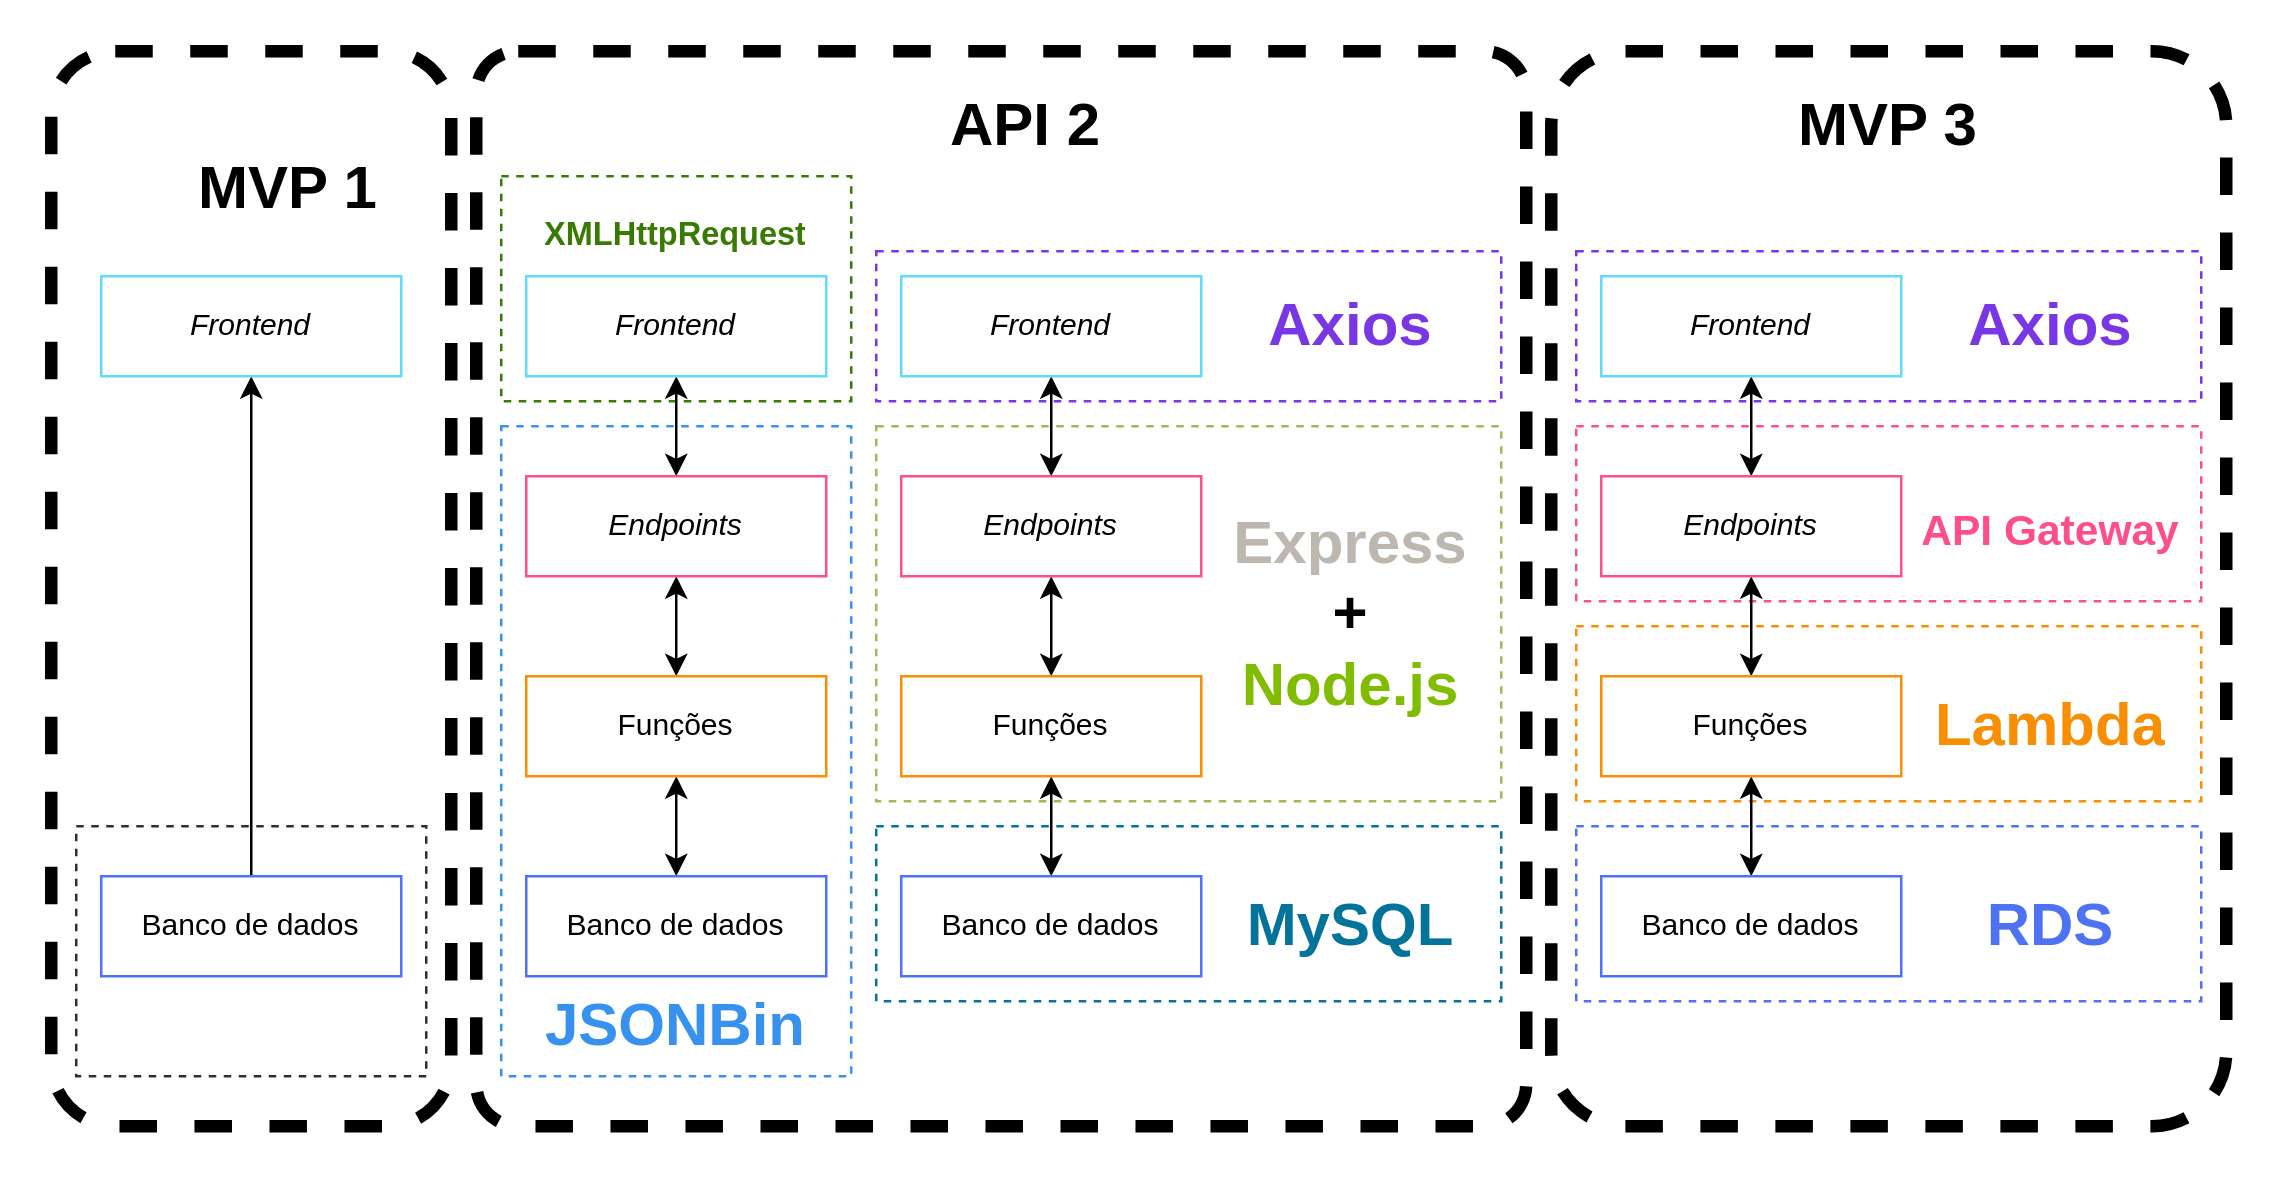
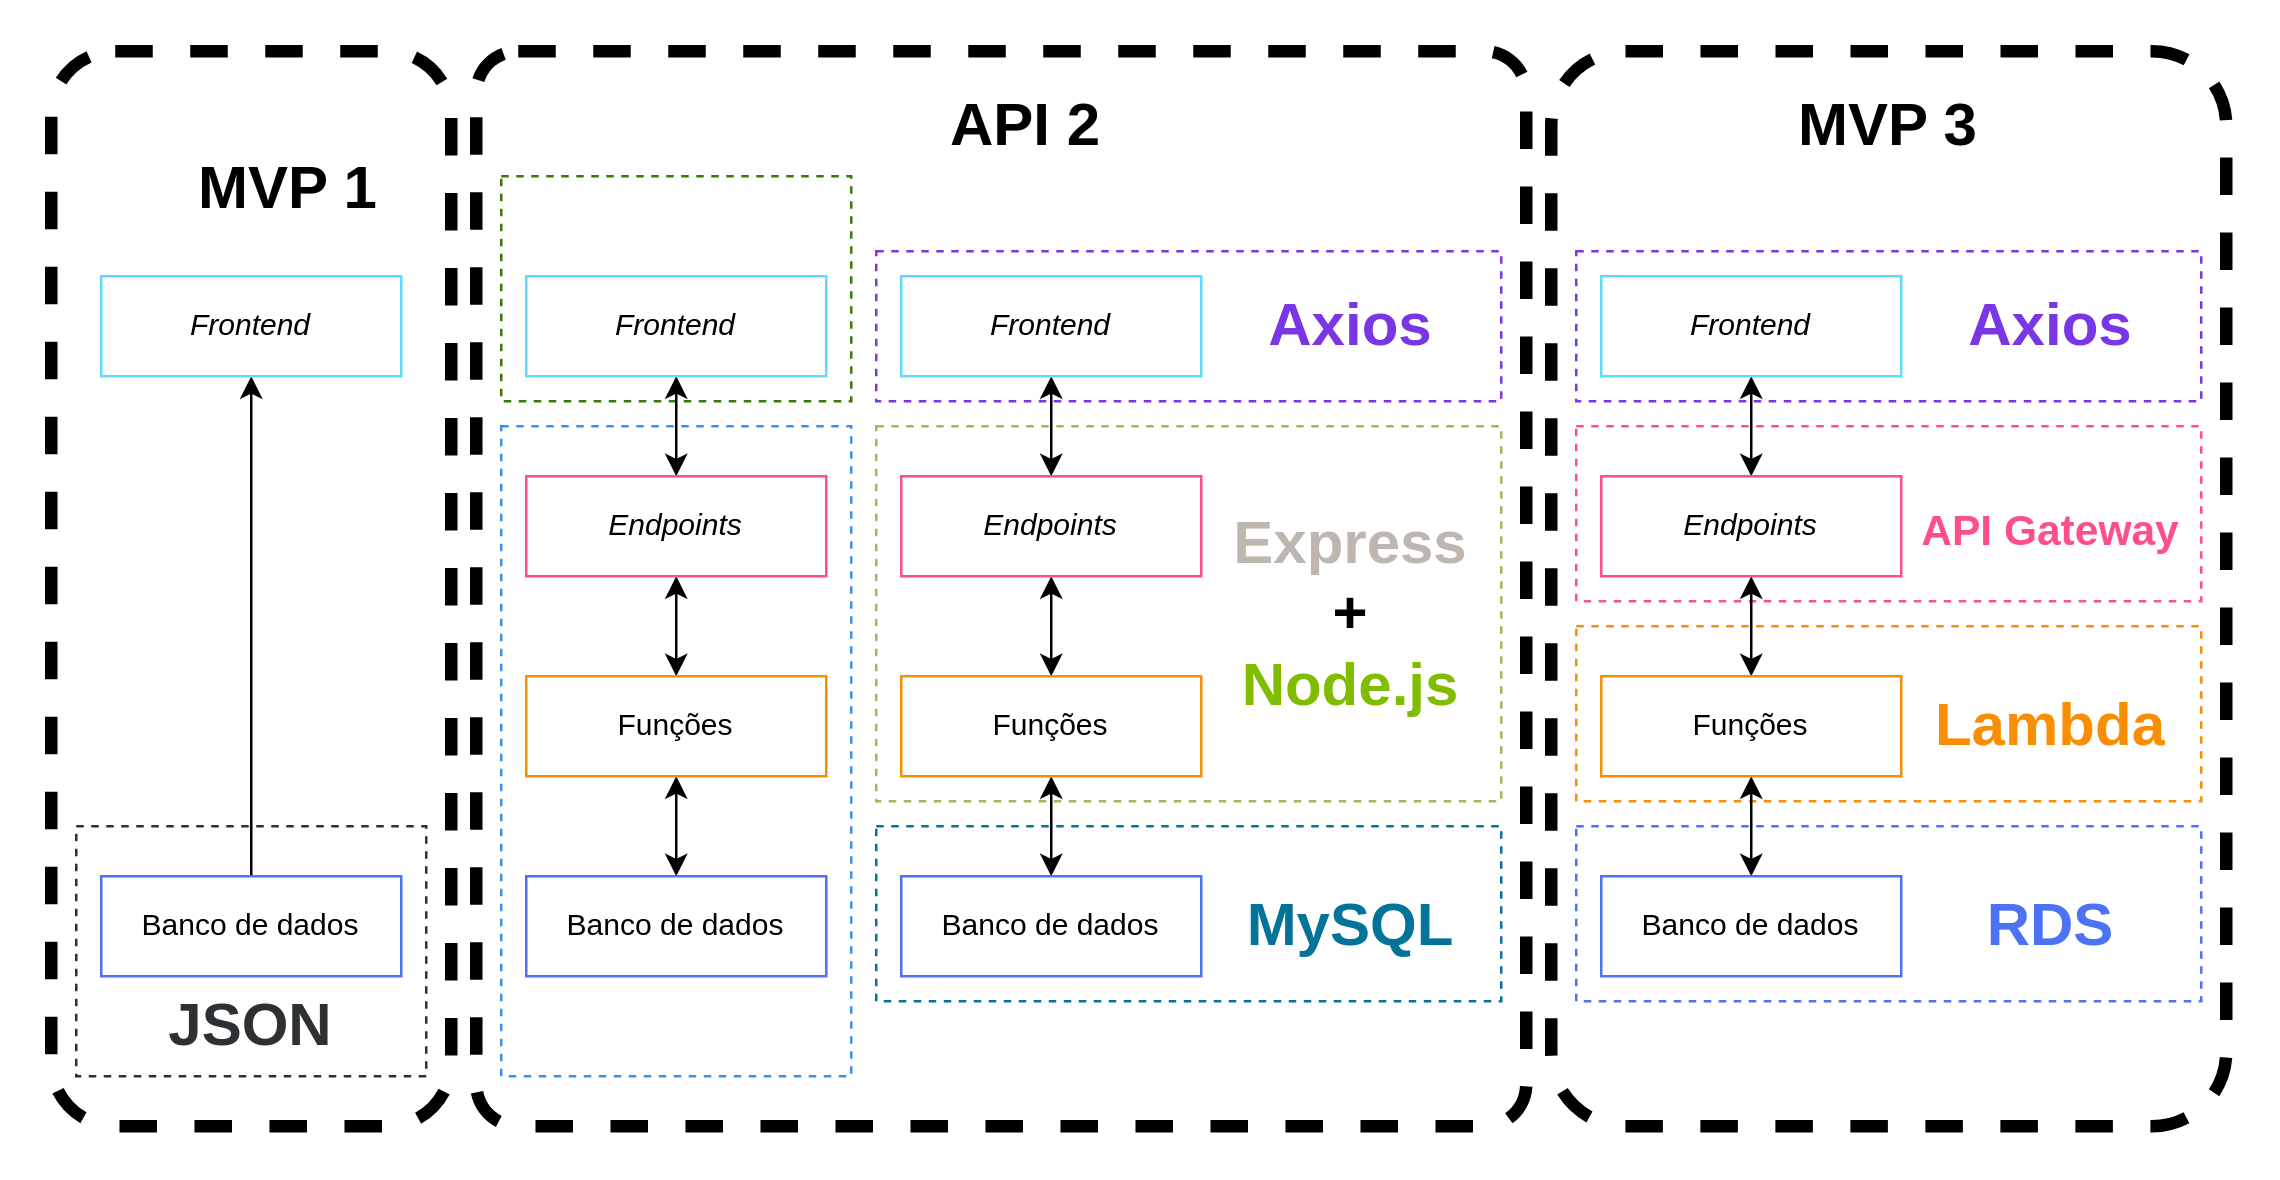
(676, 226) -> none
none -> (251, 1026)
(676, 1026) -> none
